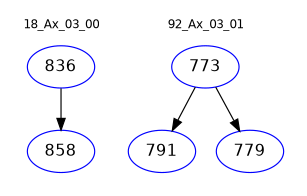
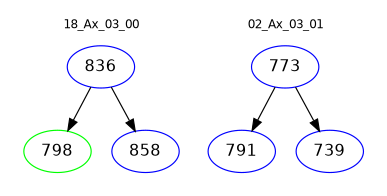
(206, 25) -> (286, 25)
none -> (58, 151)
(250, 151) -> (330, 151)
